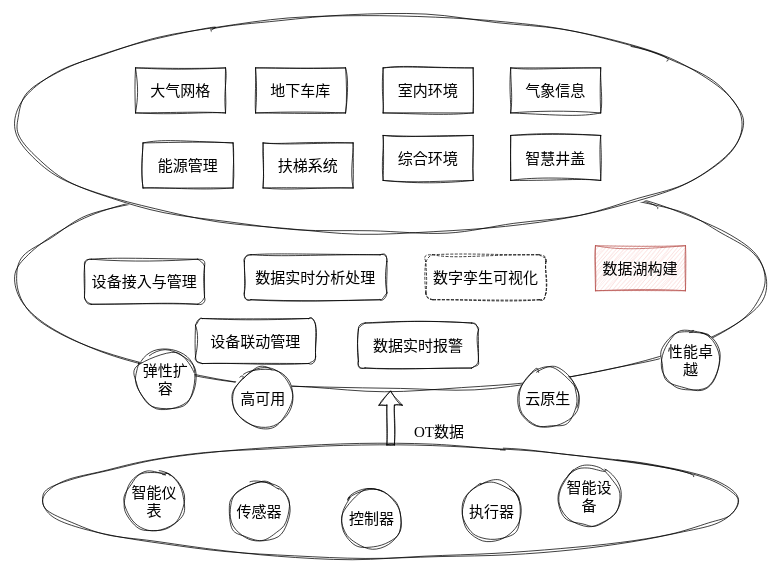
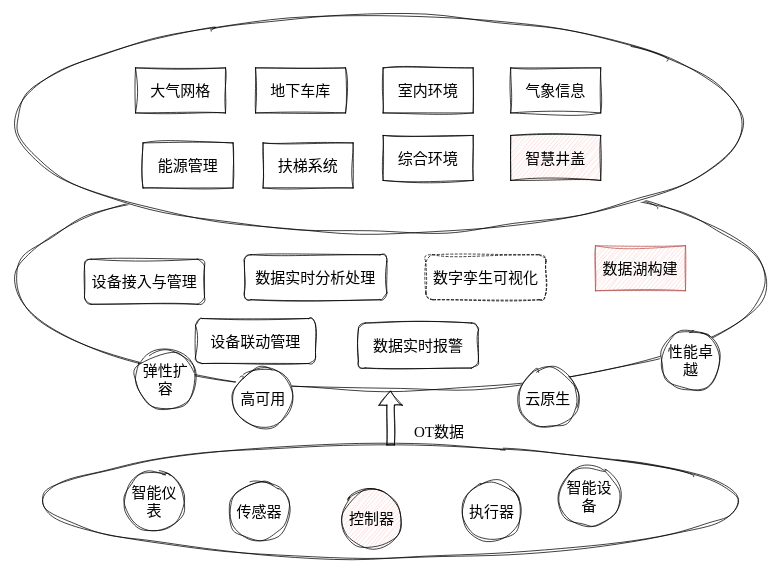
(555, 158) -> (555, 158)
(372, 519) -> (372, 519)
